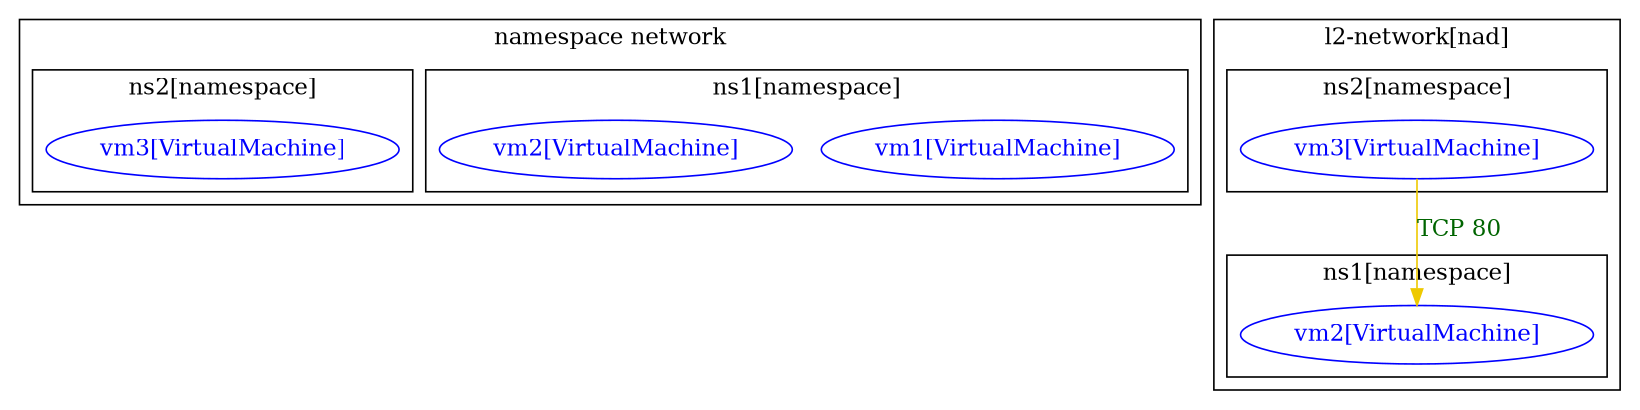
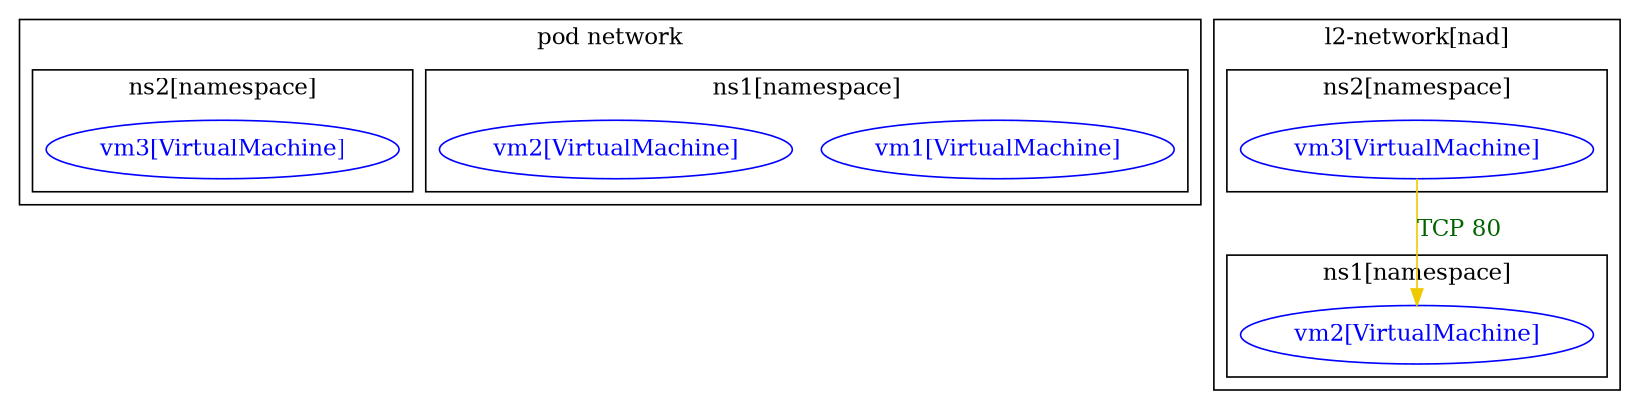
(610, 38) -> (610, 38)
